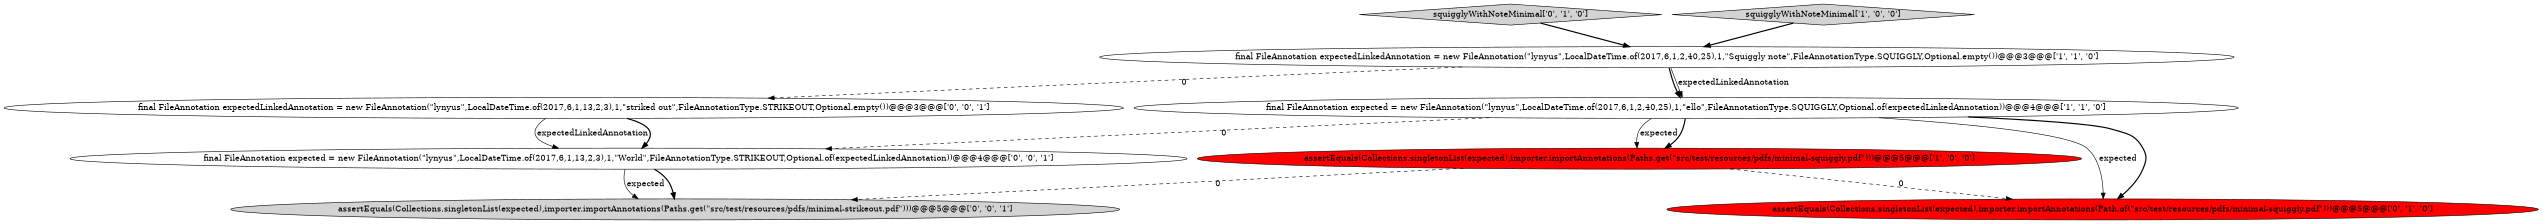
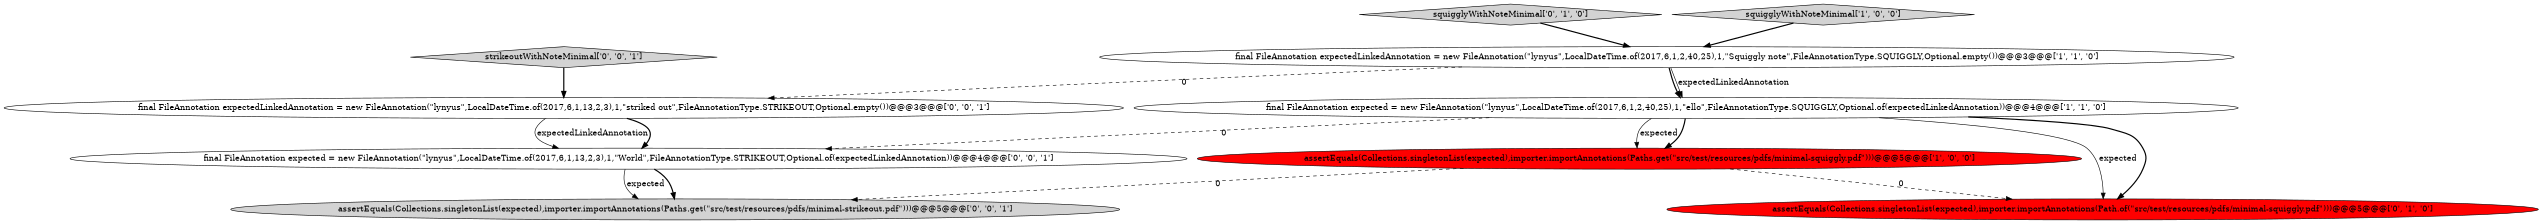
none -> (564, 57)
